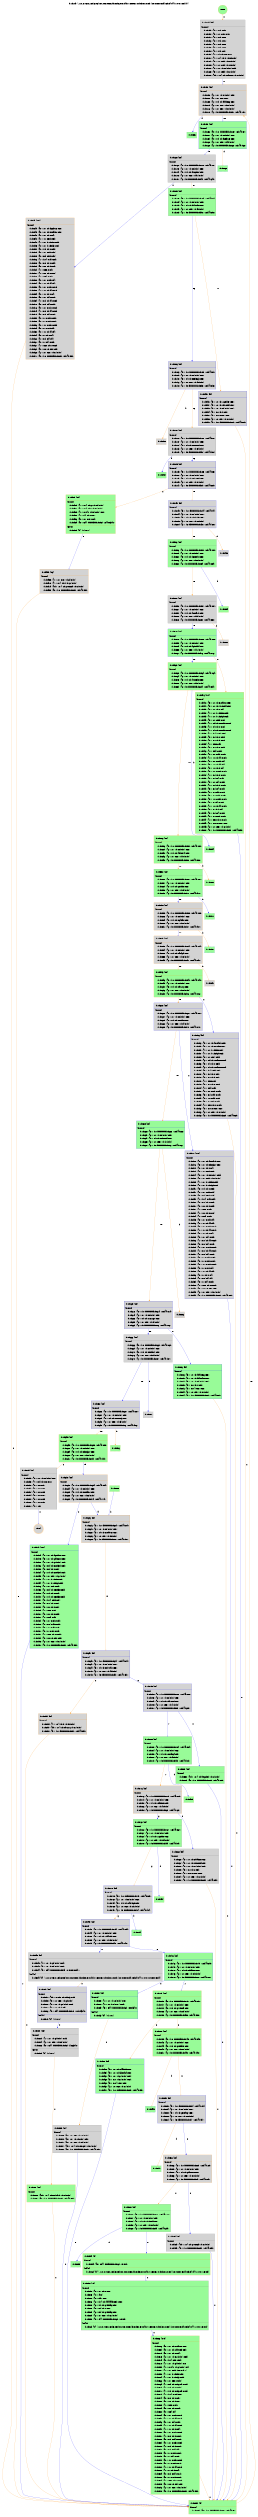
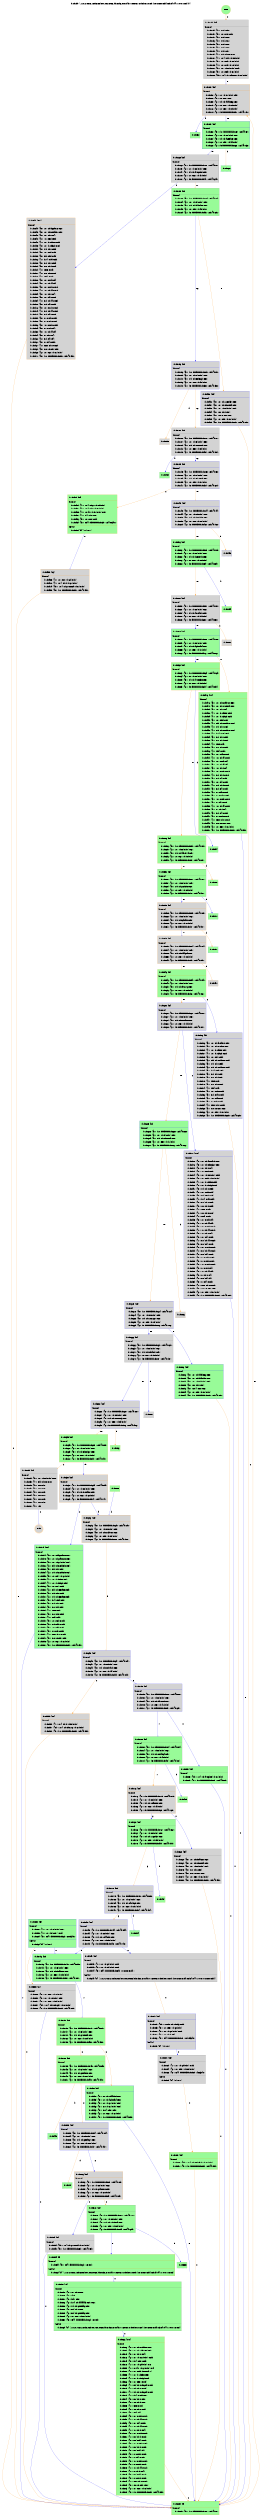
(39, 1529) -> (39, 1529)
(152, 1987) -> (55, 1950)
